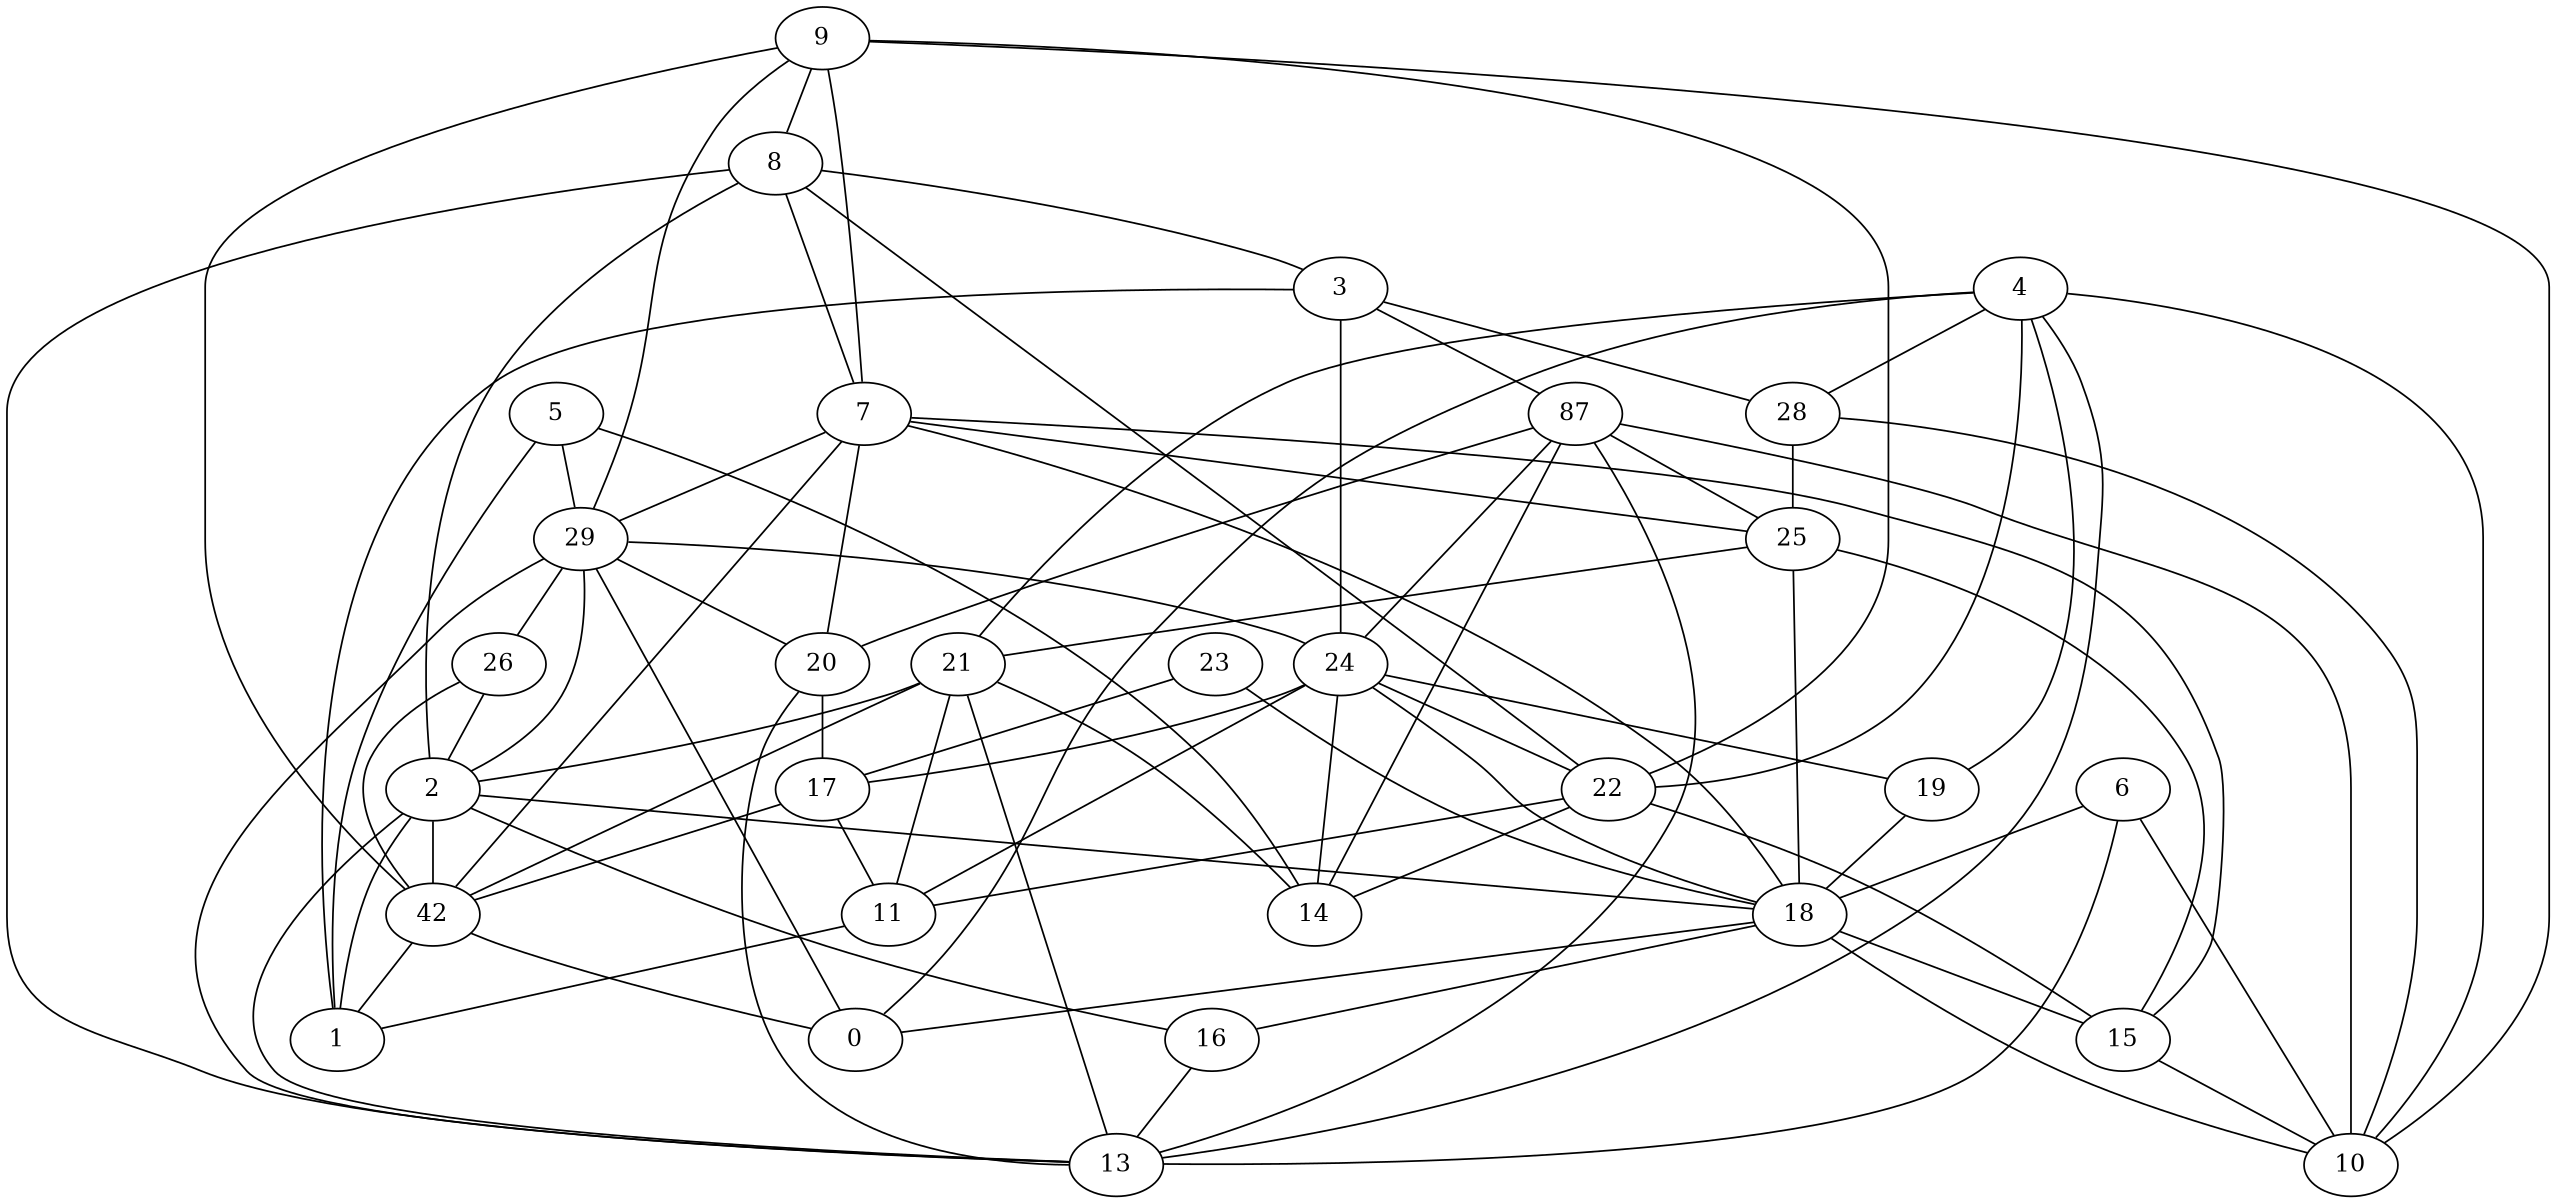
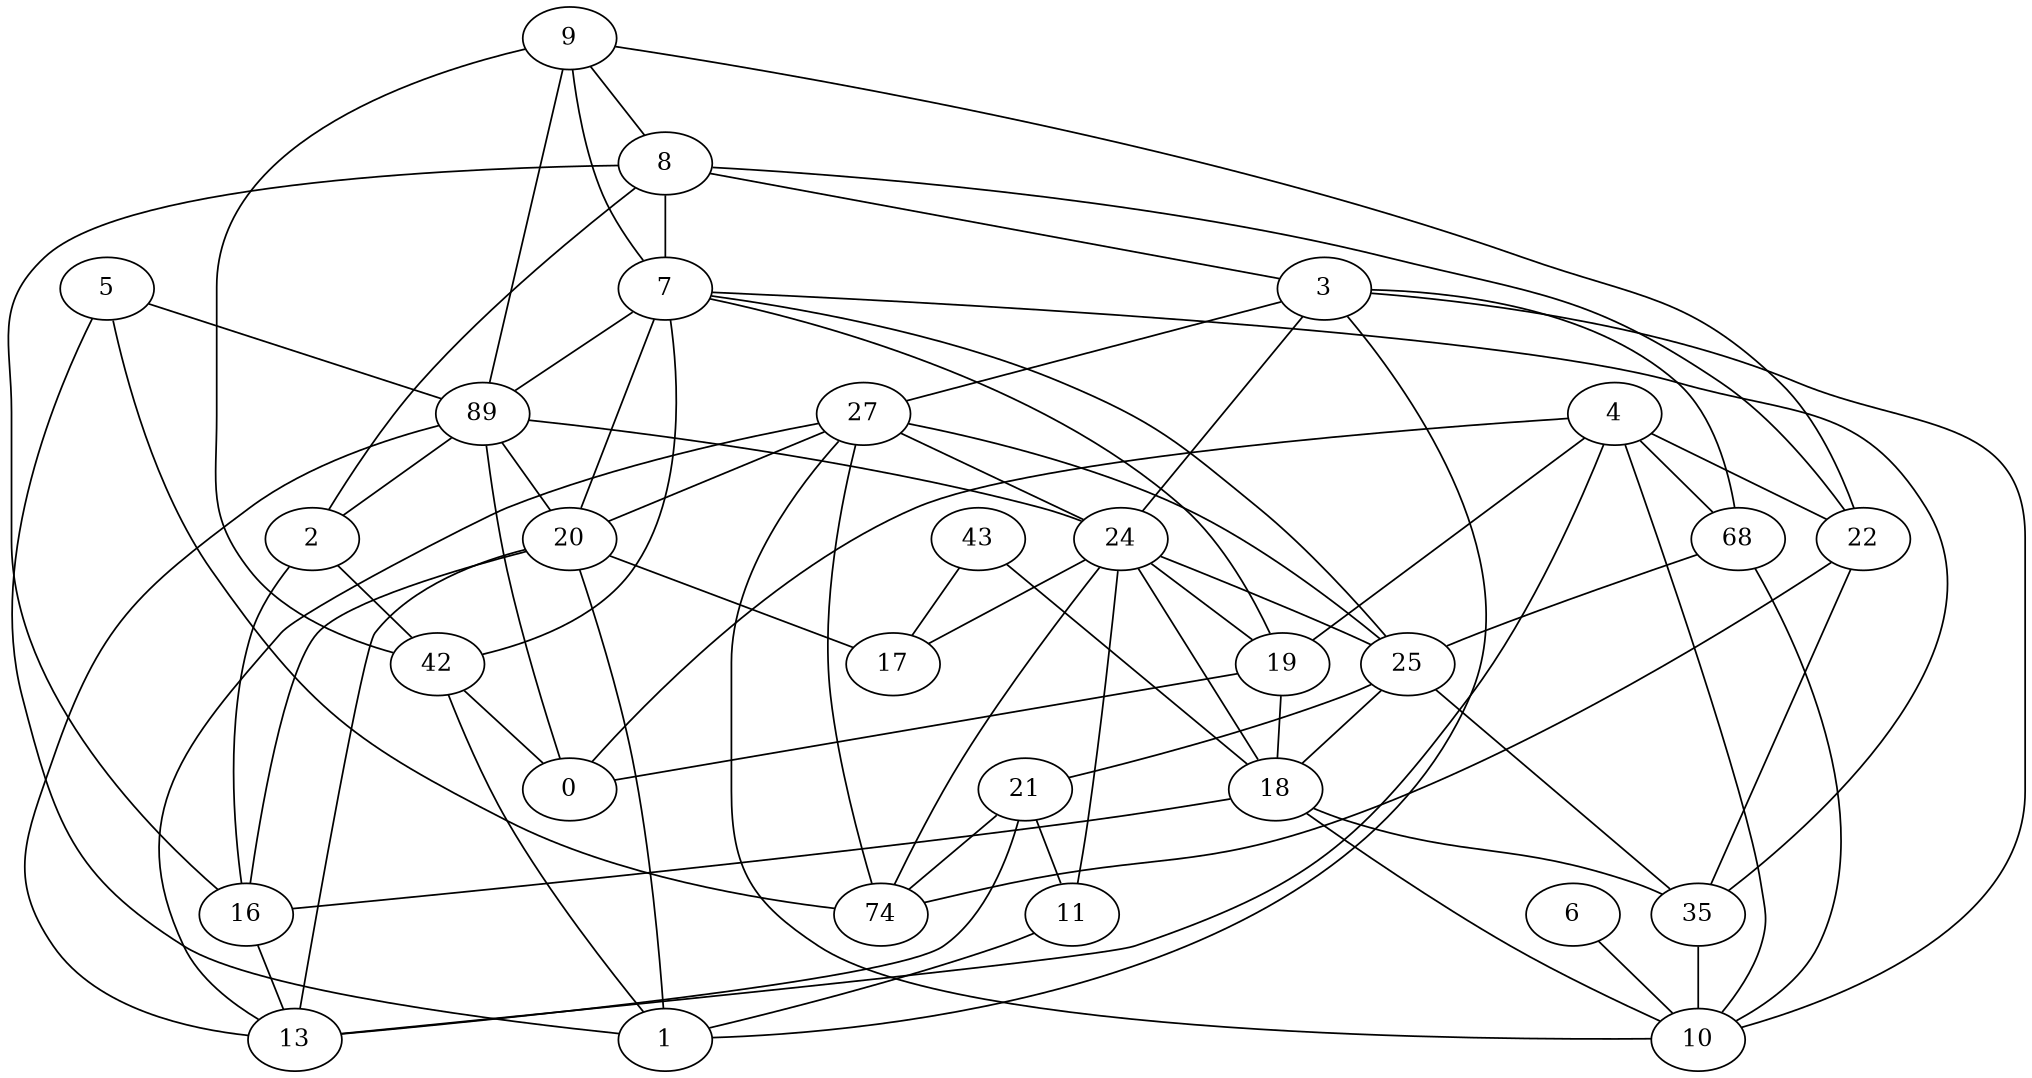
(2184, 152) -> (2018, 493)
(1402, 352) -> none
(1575, 414) -> (864, 414)
(1793, 414) -> (1738, 539)
(581, 539) -> (483, 414)
(1360, 579) -> (1029, 407)
none -> (308, 648)
(499, 664) -> none
(1215, 664) -> (978, 539)
(1475, 727) -> (1266, 599)
(713, 739) -> none
(695, 789) -> none
(7, 842) -> (12, 309)
(1296, 844) -> none
(628, 852) -> none
(856, 852) -> none
(1961, 852) -> none
(1116, 853) -> none
(361, 908) -> (639, 797)
(1315, 915) -> (881, 915)
(1328, 977) -> (926, 727)
(2123, 1040) -> (1698, 915)
(291, 1079) -> none
(1722, 1139) -> none
